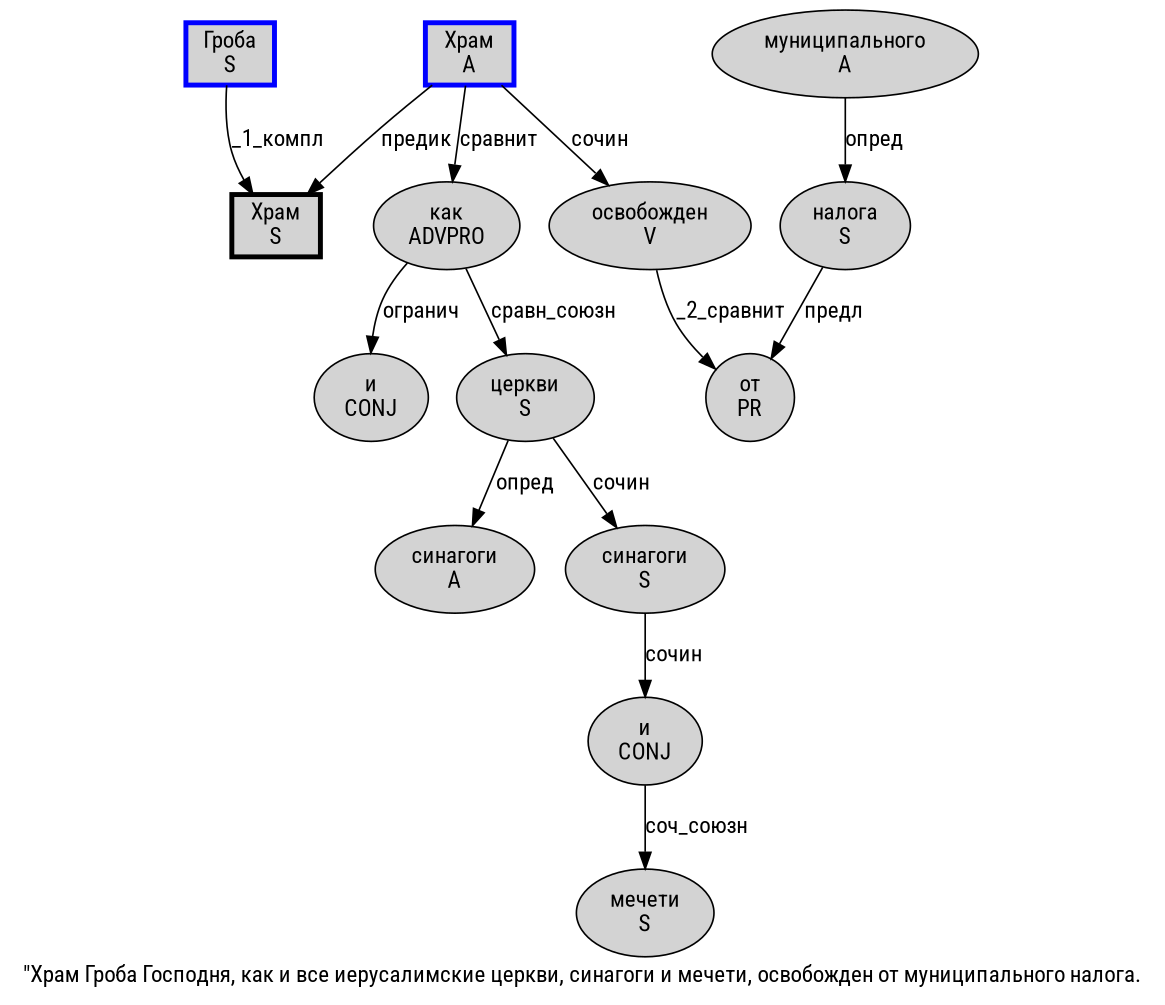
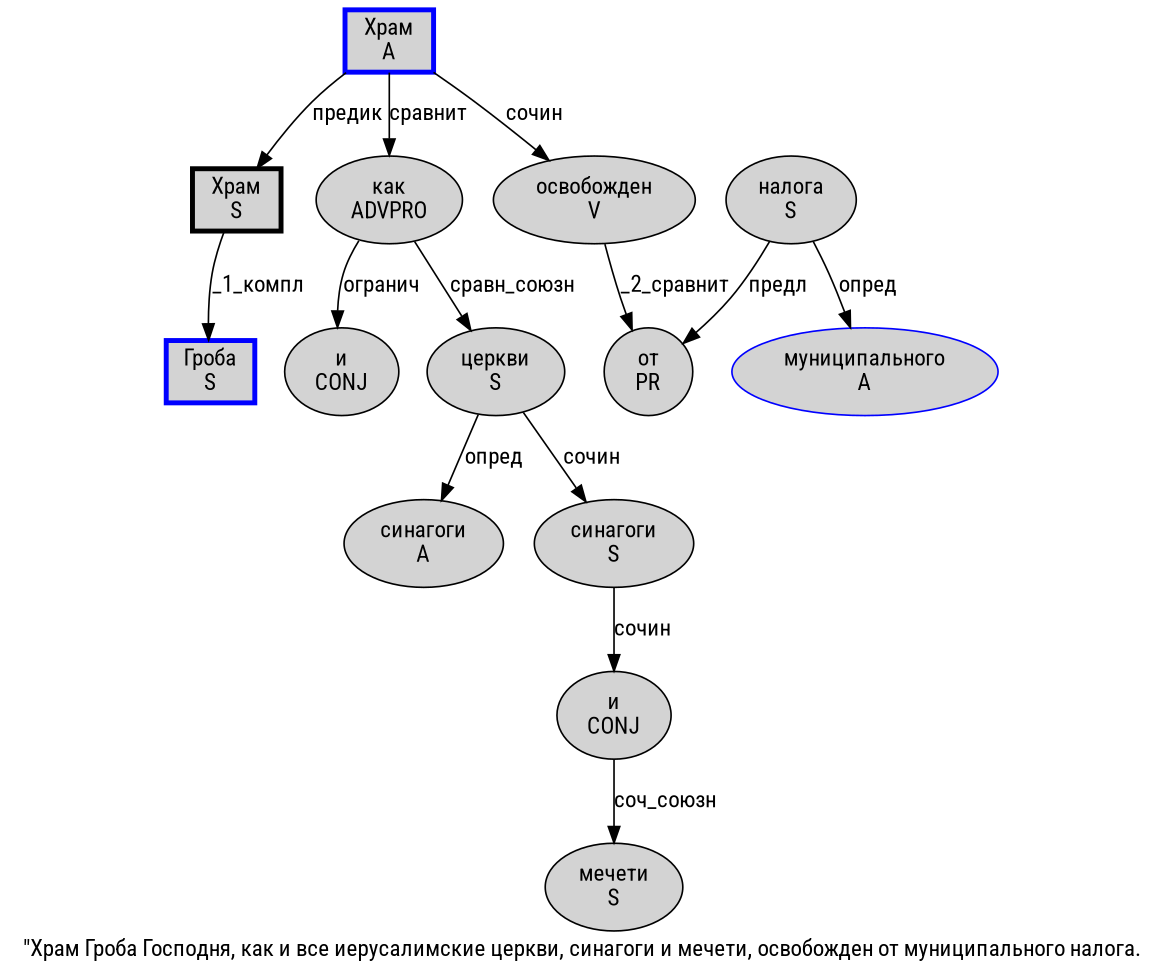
(845, 54) -> (865, 372)
(845, 131) -> (830, 276)
(228, 134) -> (212, 277)
